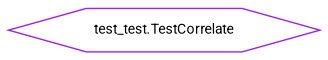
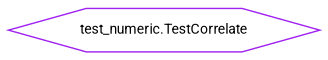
(164, 30) -> (164, 30)
